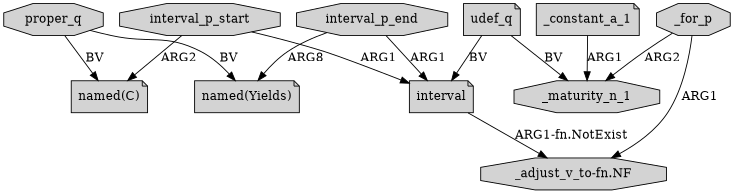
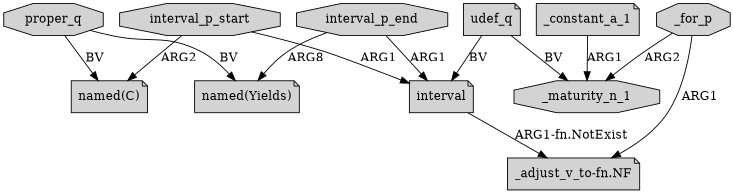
(574, 174) -> (574, 174)
